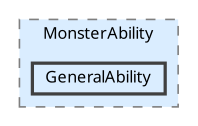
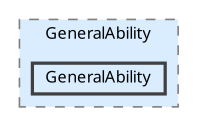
(99, 35) -> (99, 35)
